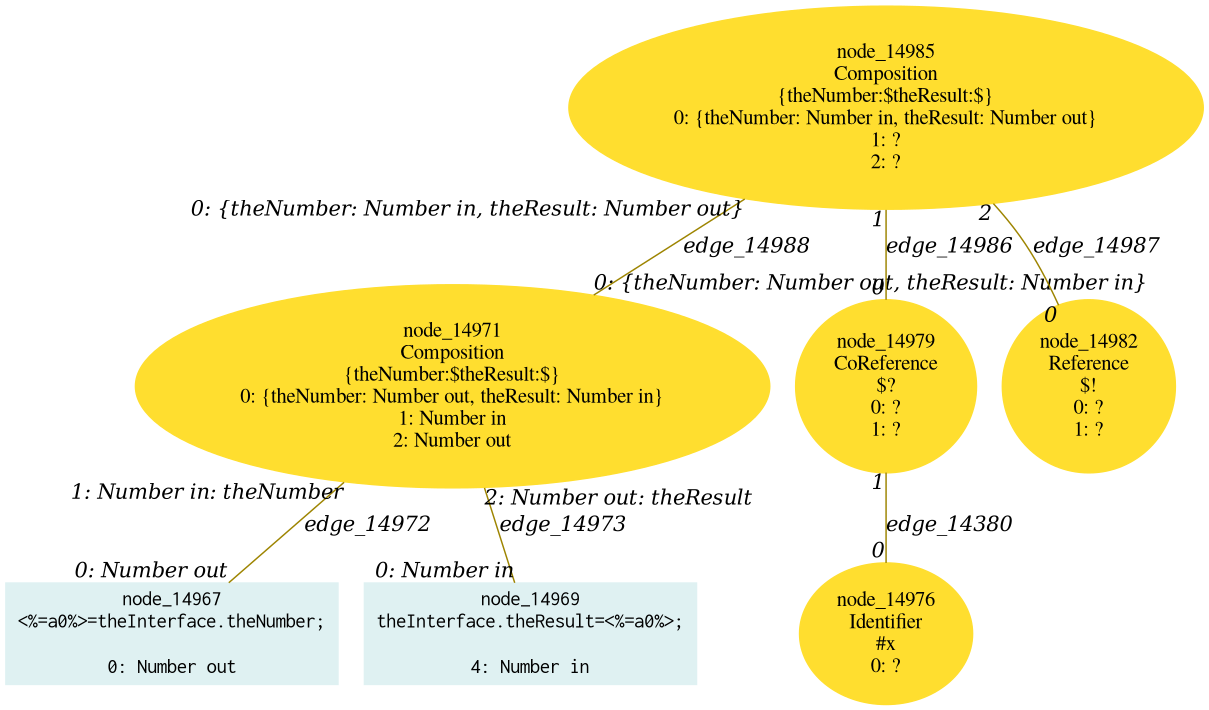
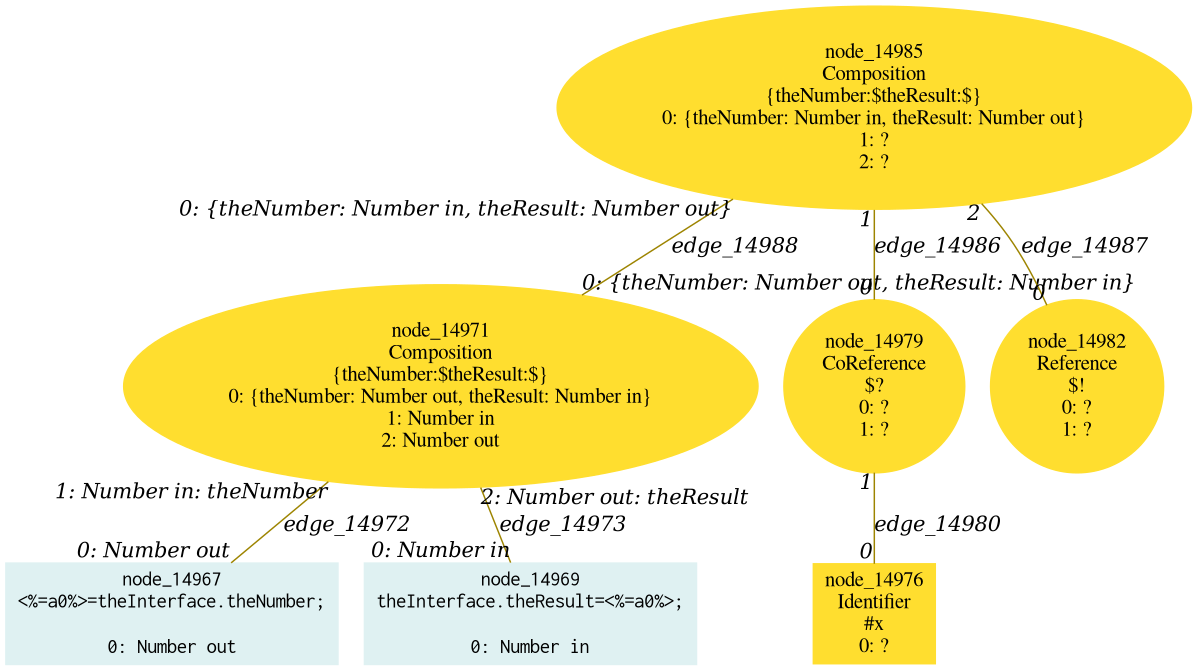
(950, 526) -> (938, 526)
(530, 634) -> (530, 614)
(886, 634) -> (874, 614)
